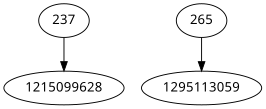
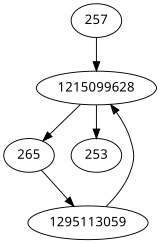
(64, 21) -> (96, 21)
none -> (65, 119)
none -> (96, 155)
none -> (133, 162)
